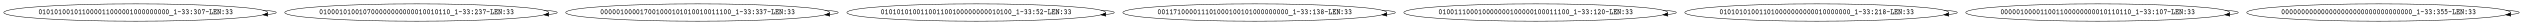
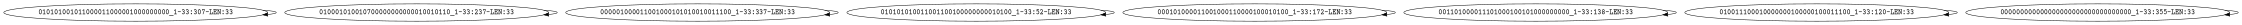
(698, 13) -> (698, 13)
none -> (1255, 13)
(1255, 13) -> (1536, 13)
(1817, 13) -> none
(2098, 13) -> none
